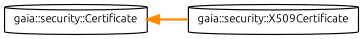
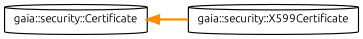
(273, 19) -> (273, 19)
